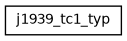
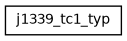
(63, 20) -> (63, 20)
